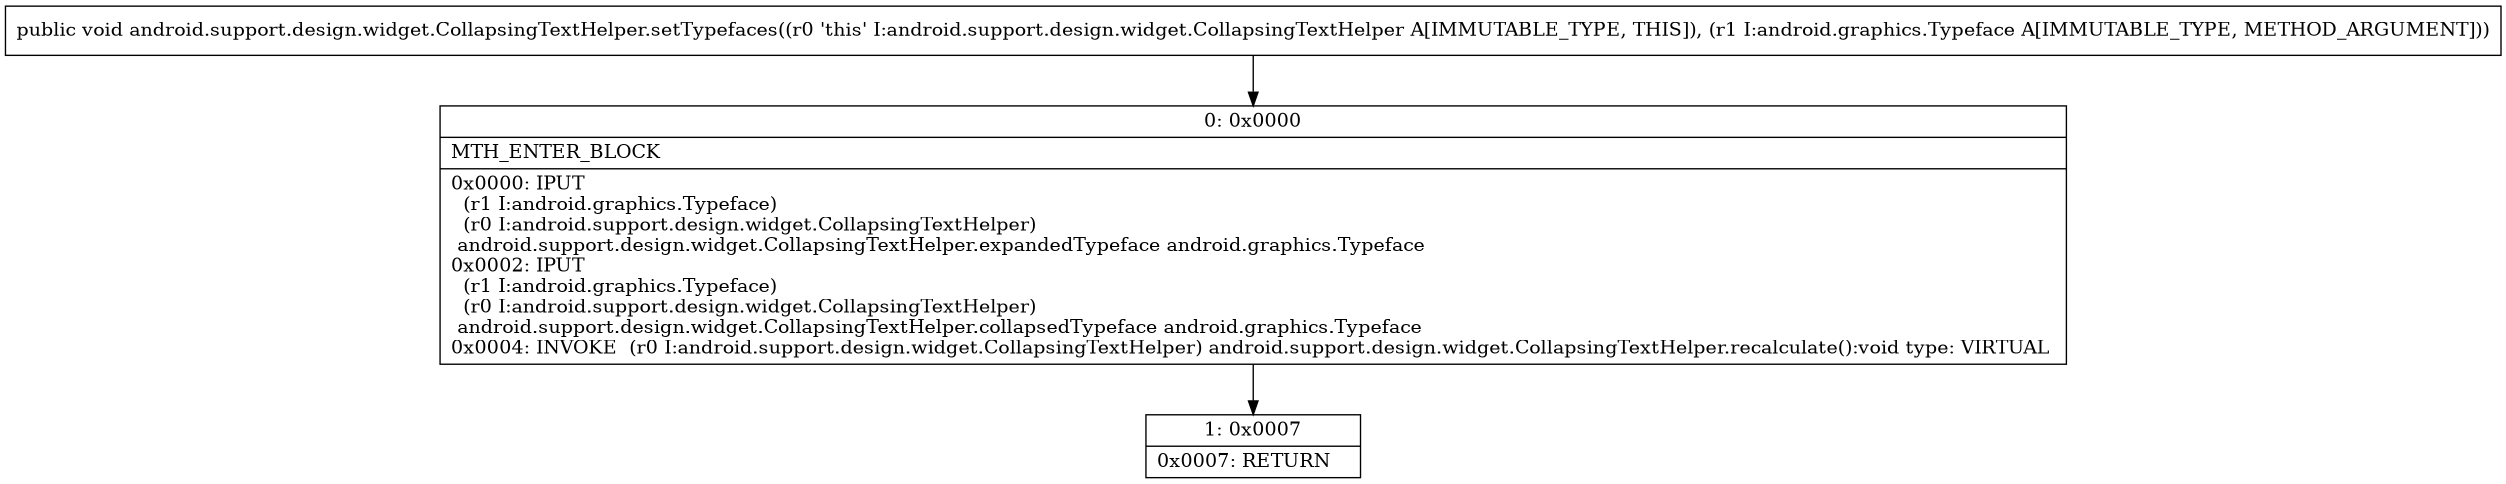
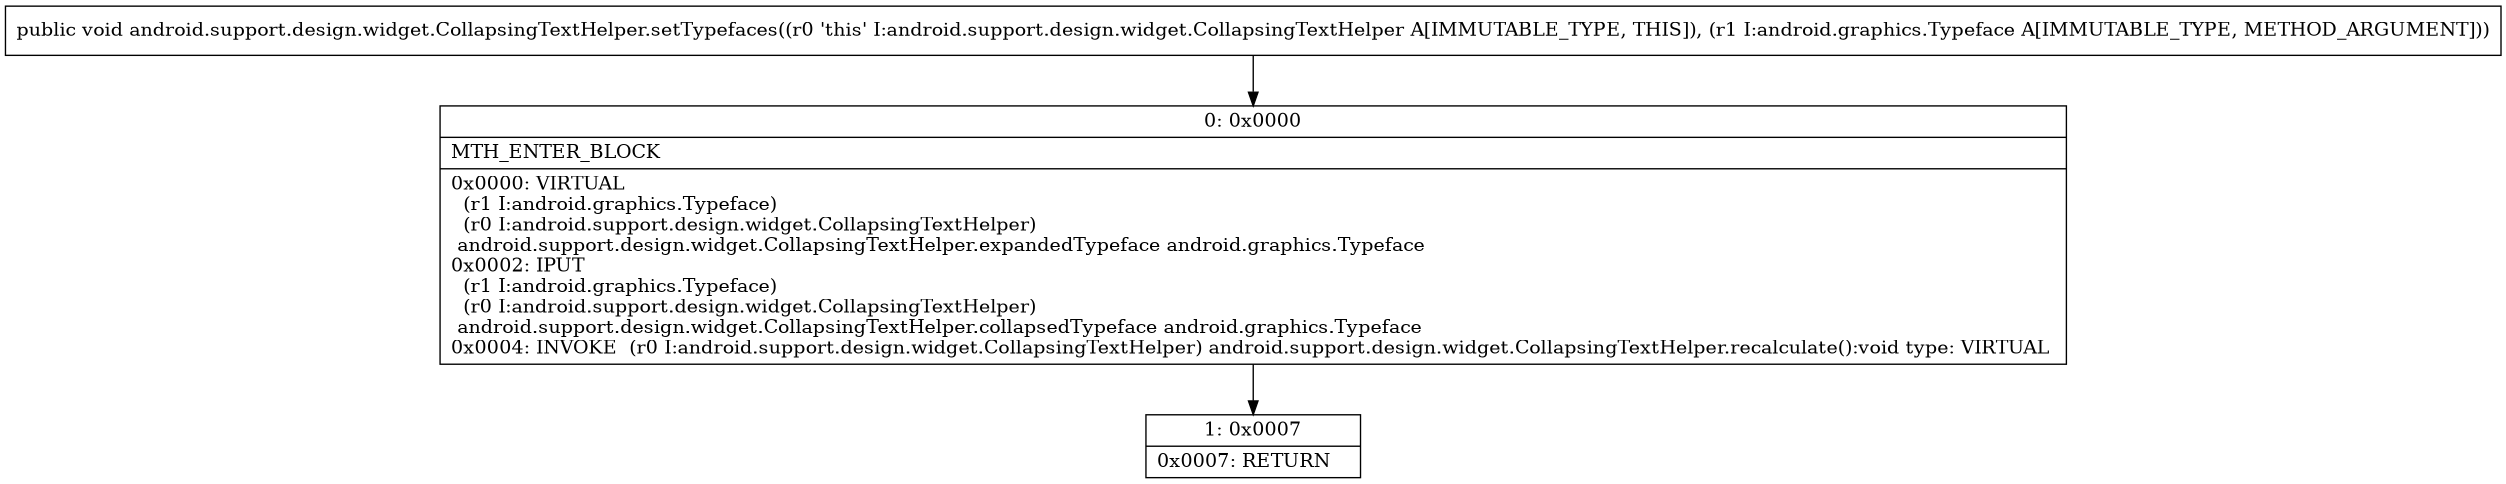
(524, 184) -> (544, 184)
